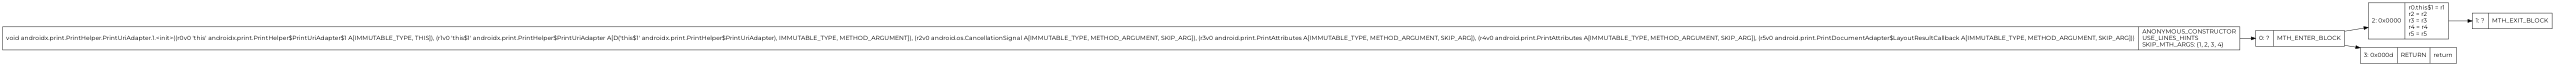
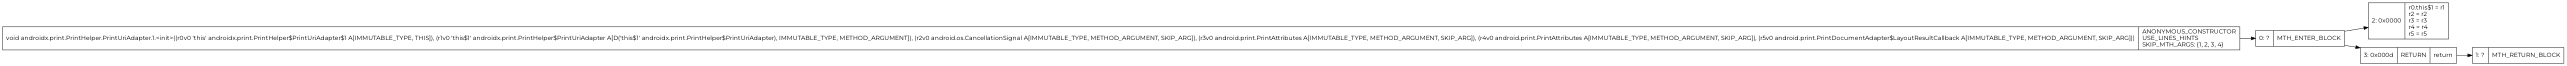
(2458, 21) -> (2462, 55)
(2520, 21) -> (2526, 55)
